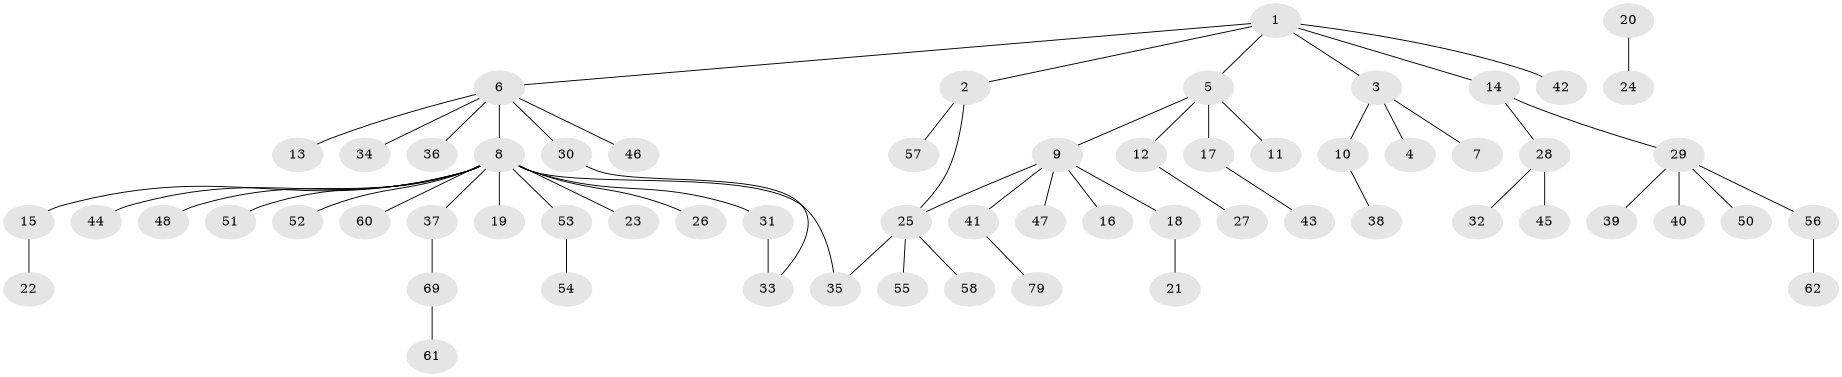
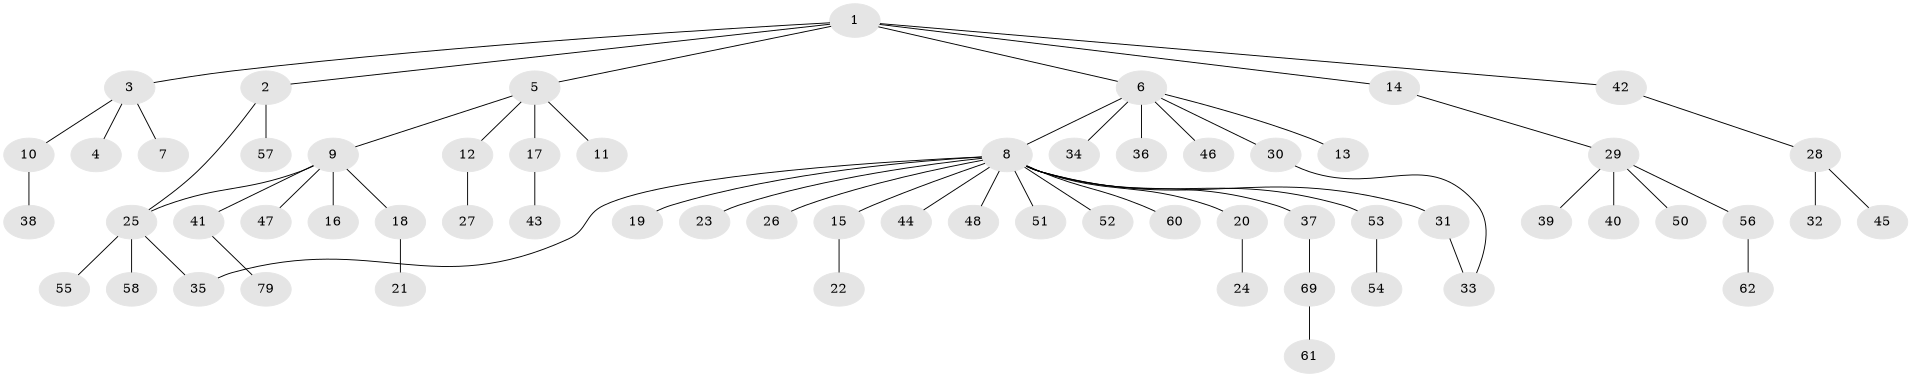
(1519, 121) -> (1718, 121)
none -> (1175, 196)
